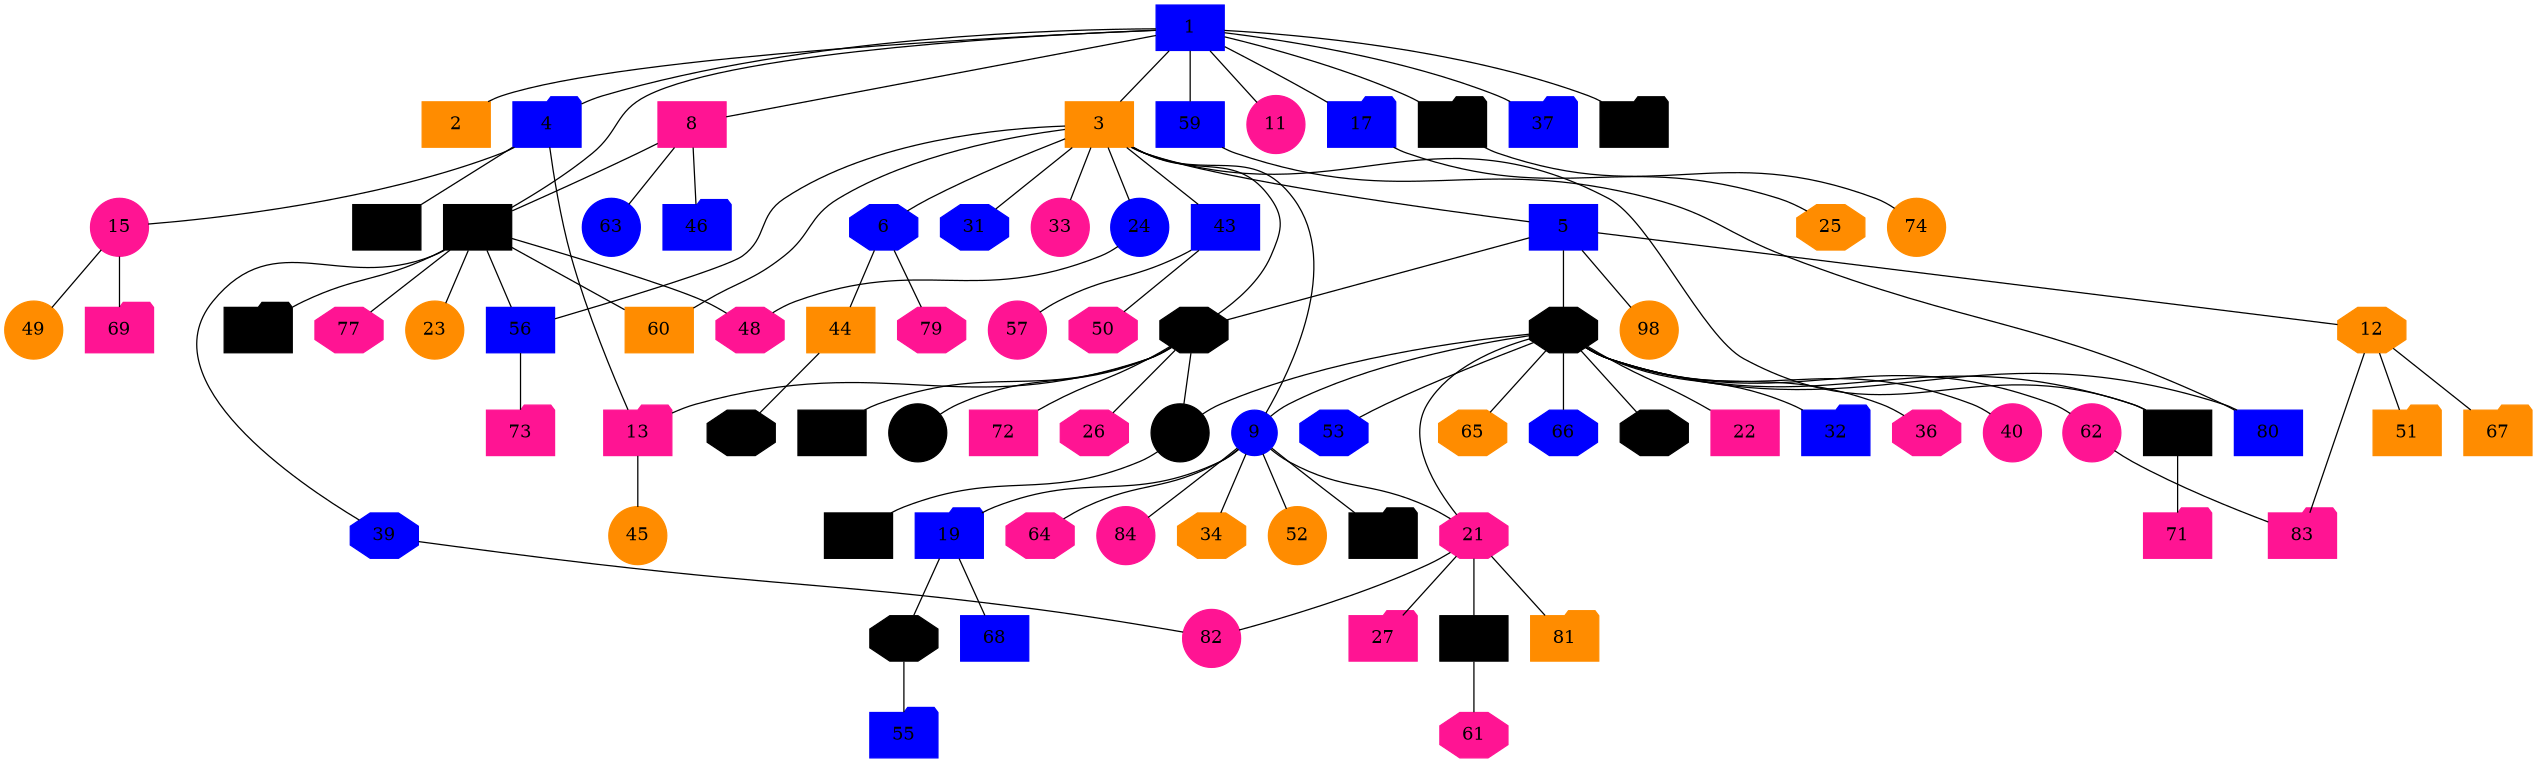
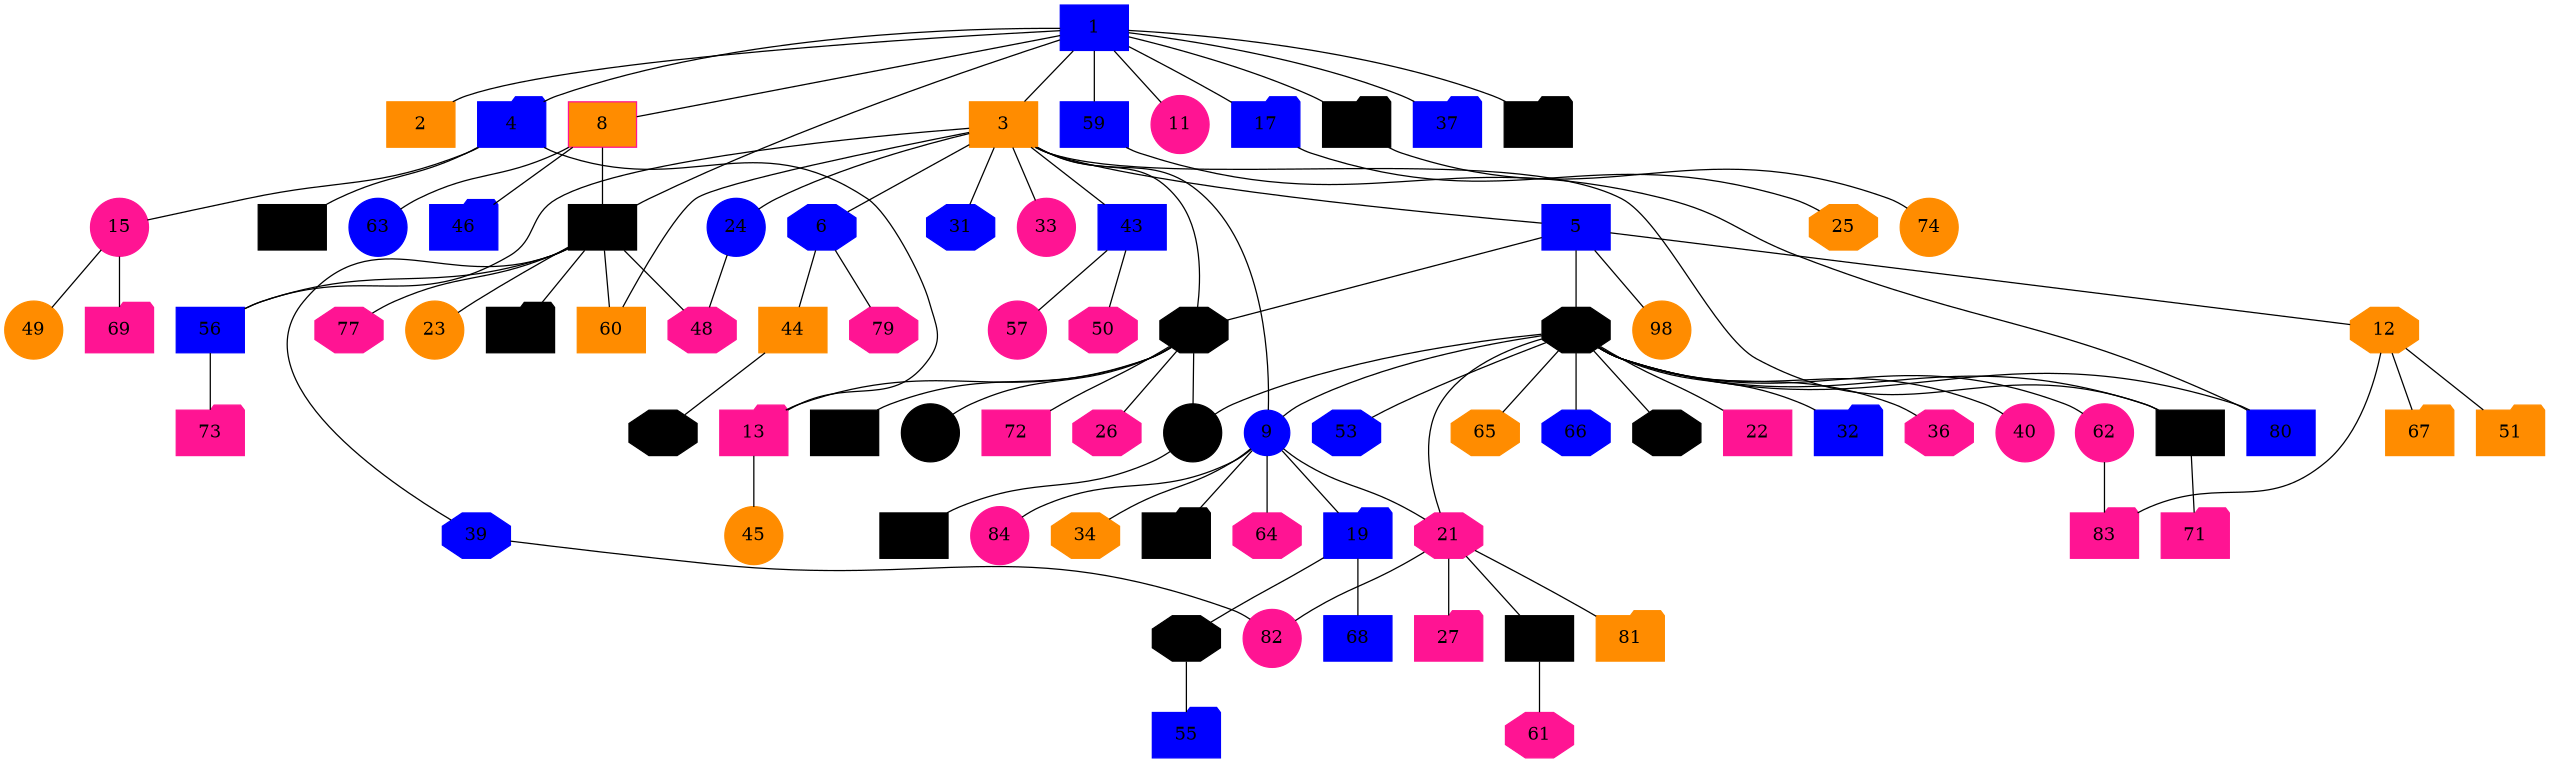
(692, 125) -> (602, 125)
(1297, 536) -> none
